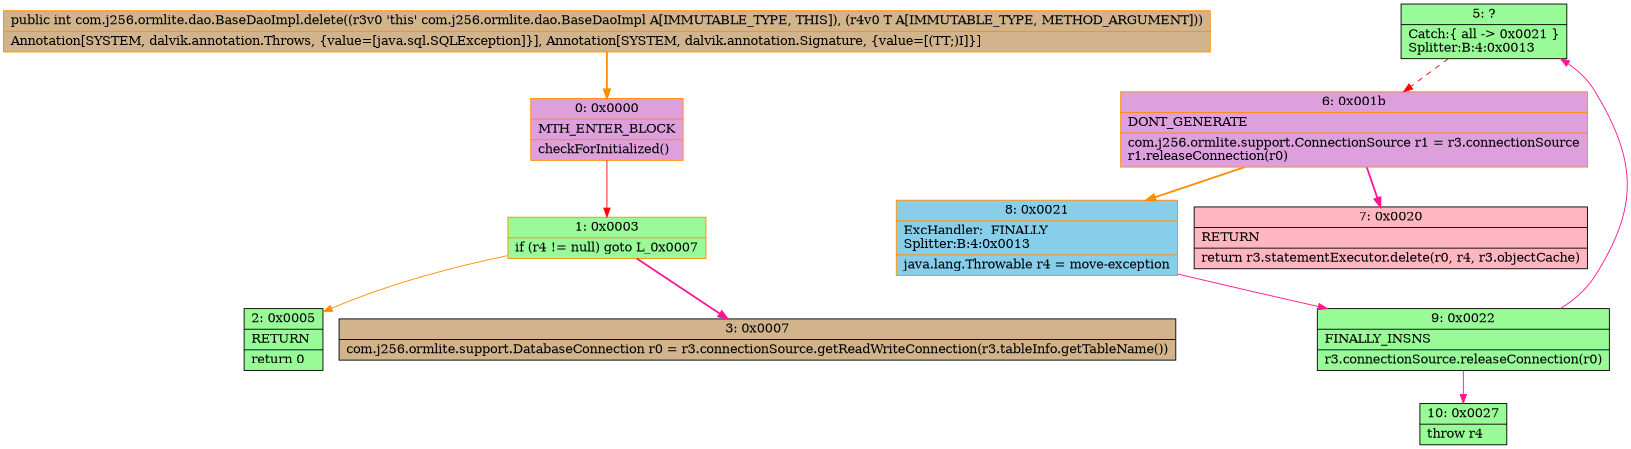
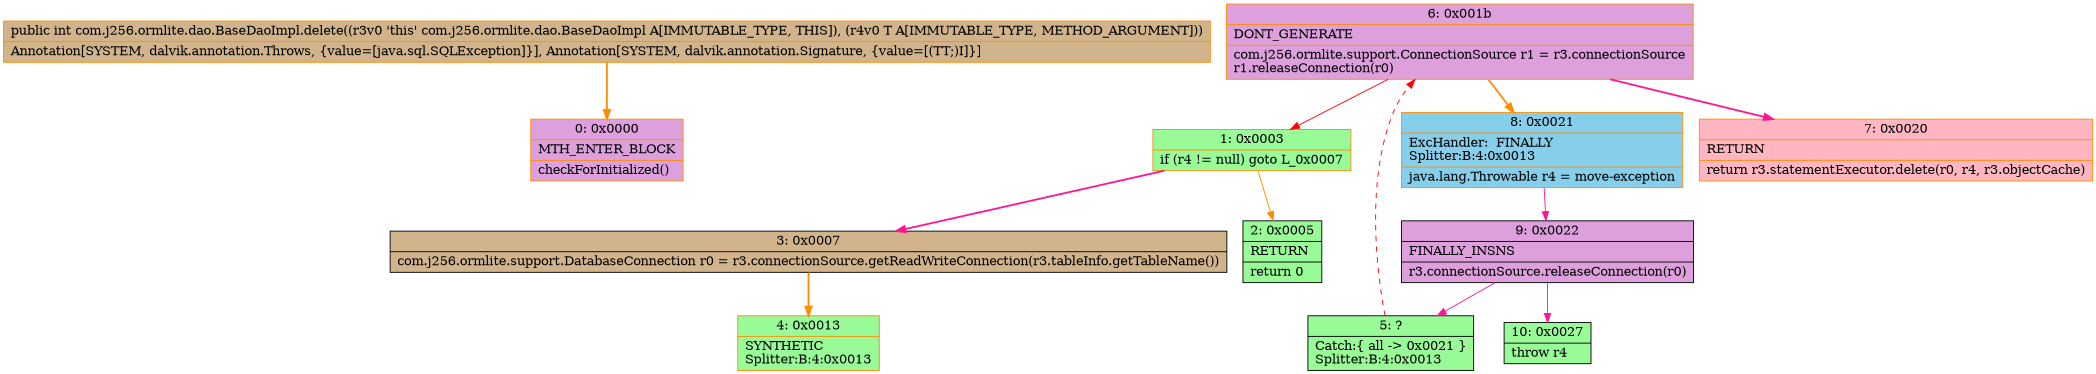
(607, 184) -> (1343, 102)
(1391, 238) -> (1896, 150)
(1463, 340) -> (1548, 252)
none -> (808, 343)
